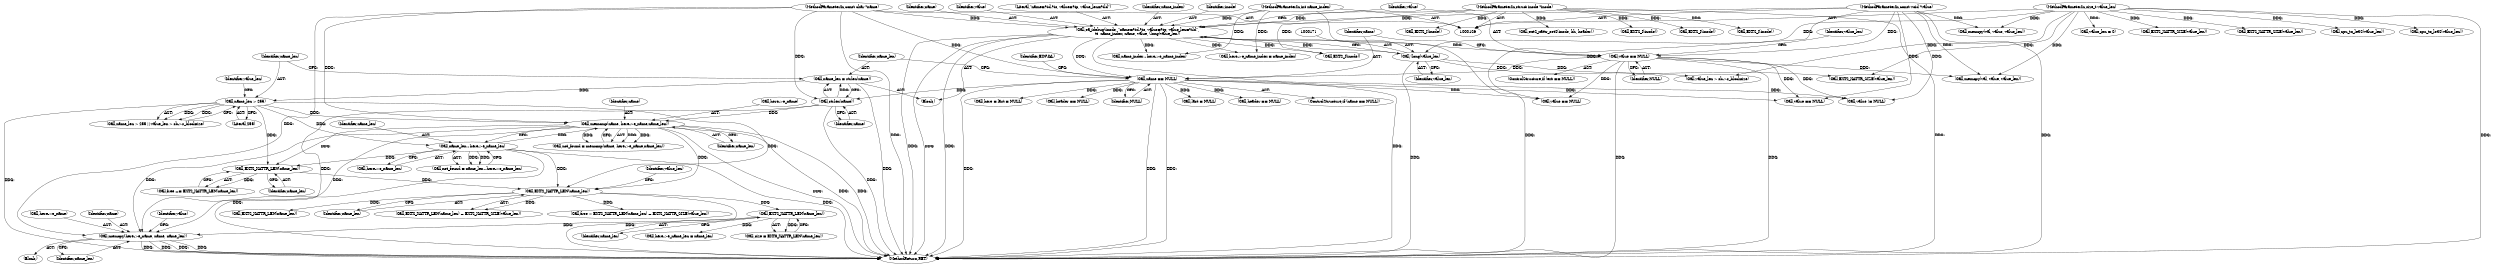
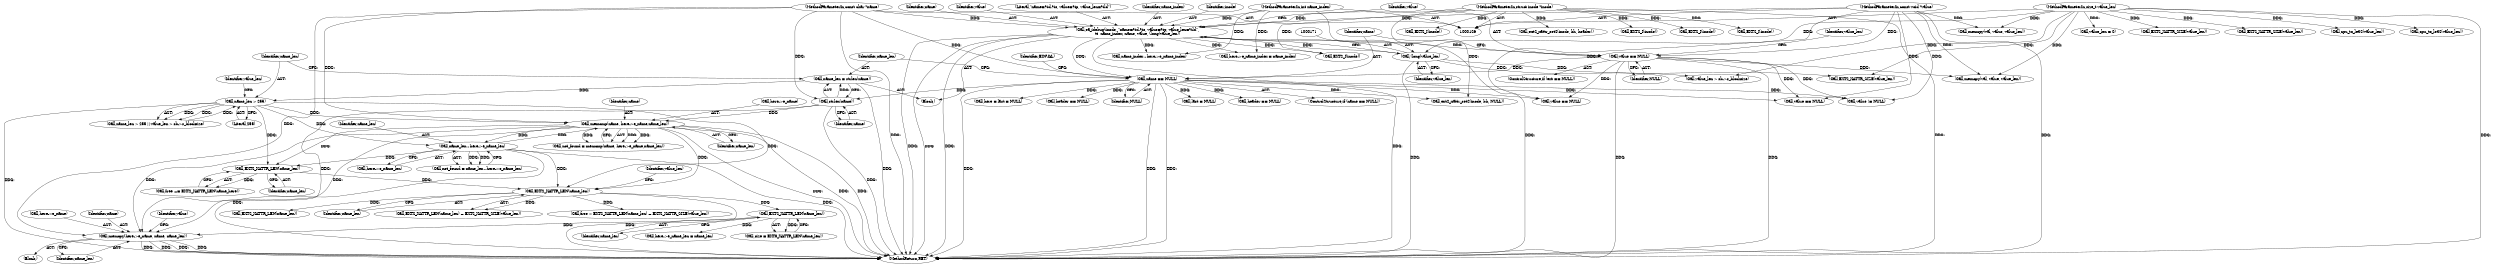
none -> (1468, 102)
(229, 113) -> (229, 113)
(524, 135) -> (524, 135)
(198, 192) -> (198, 192)
